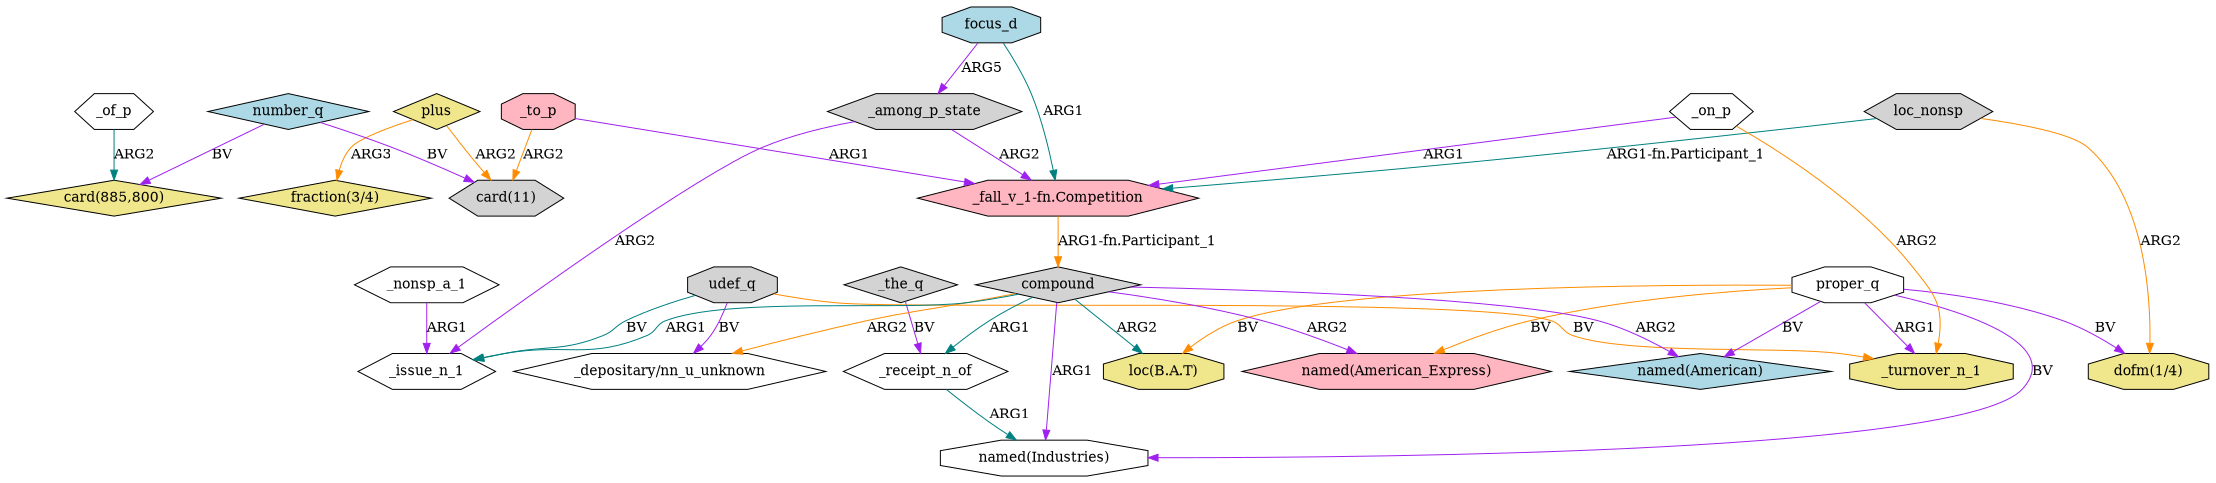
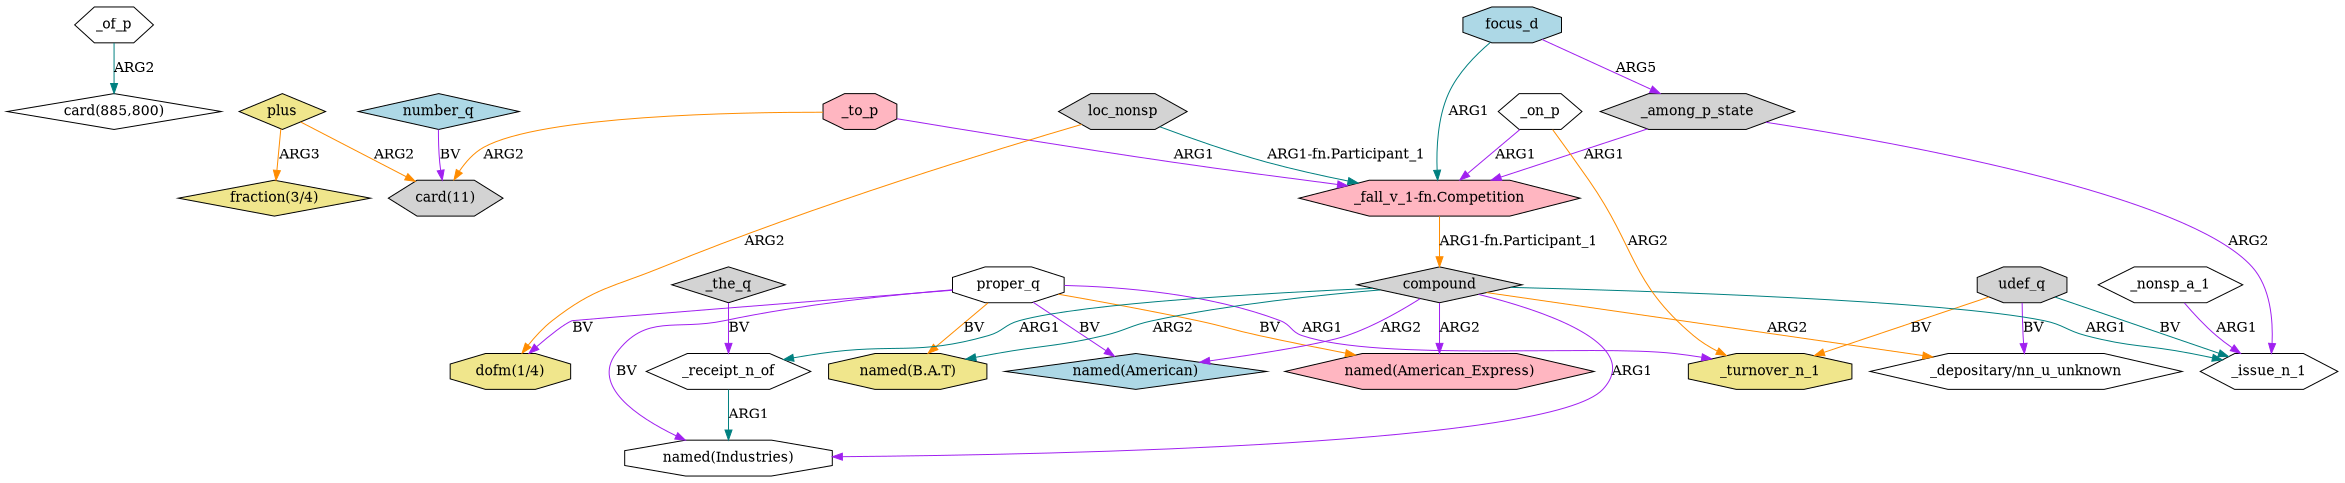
(207, 152) -> none
(1020, 155) -> (1604, 155)
(114, 198) -> (114, 112)
(1164, 371) -> (908, 371)
